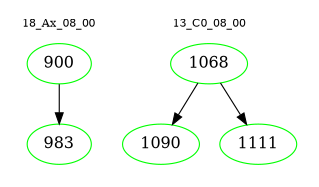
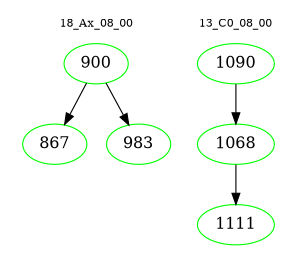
(188, 99) -> (236, 98)
none -> (55, 144)
